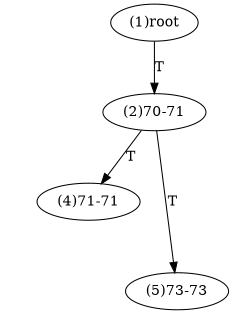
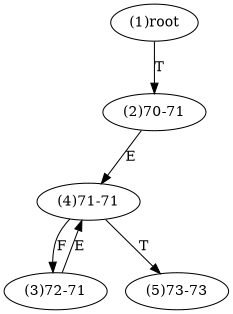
(131, 157) -> (131, 157)
(165, 196) -> (129, 243)
none -> (56, 291)
